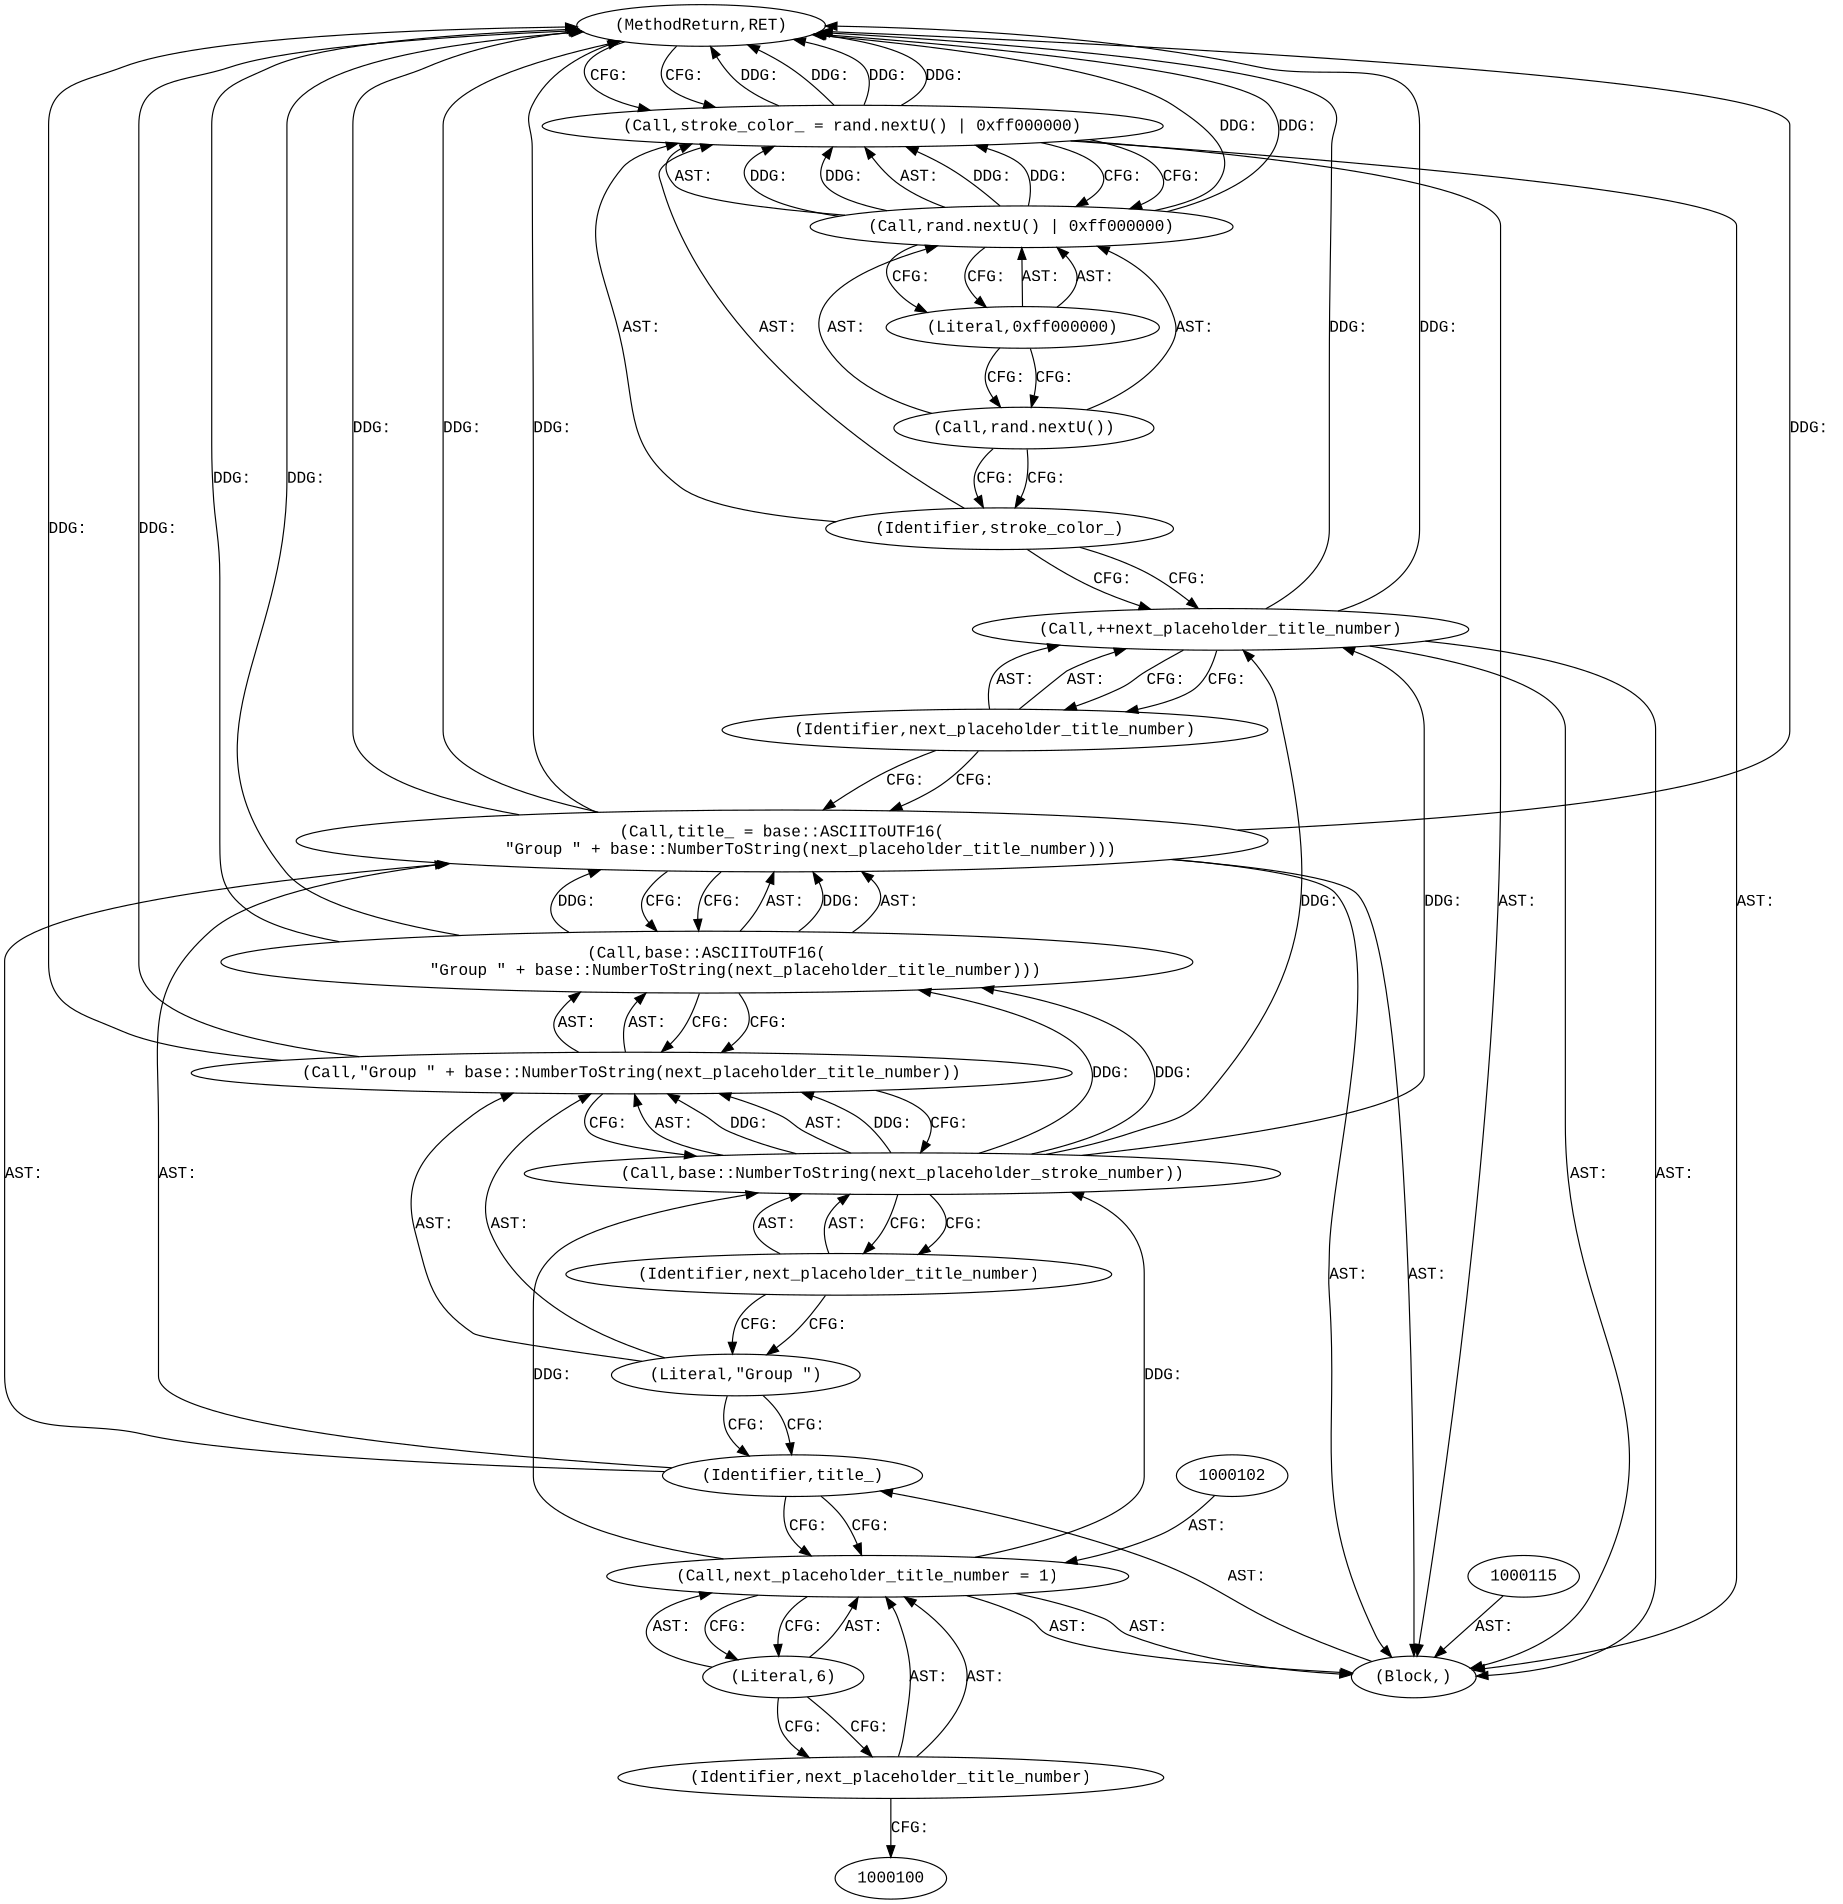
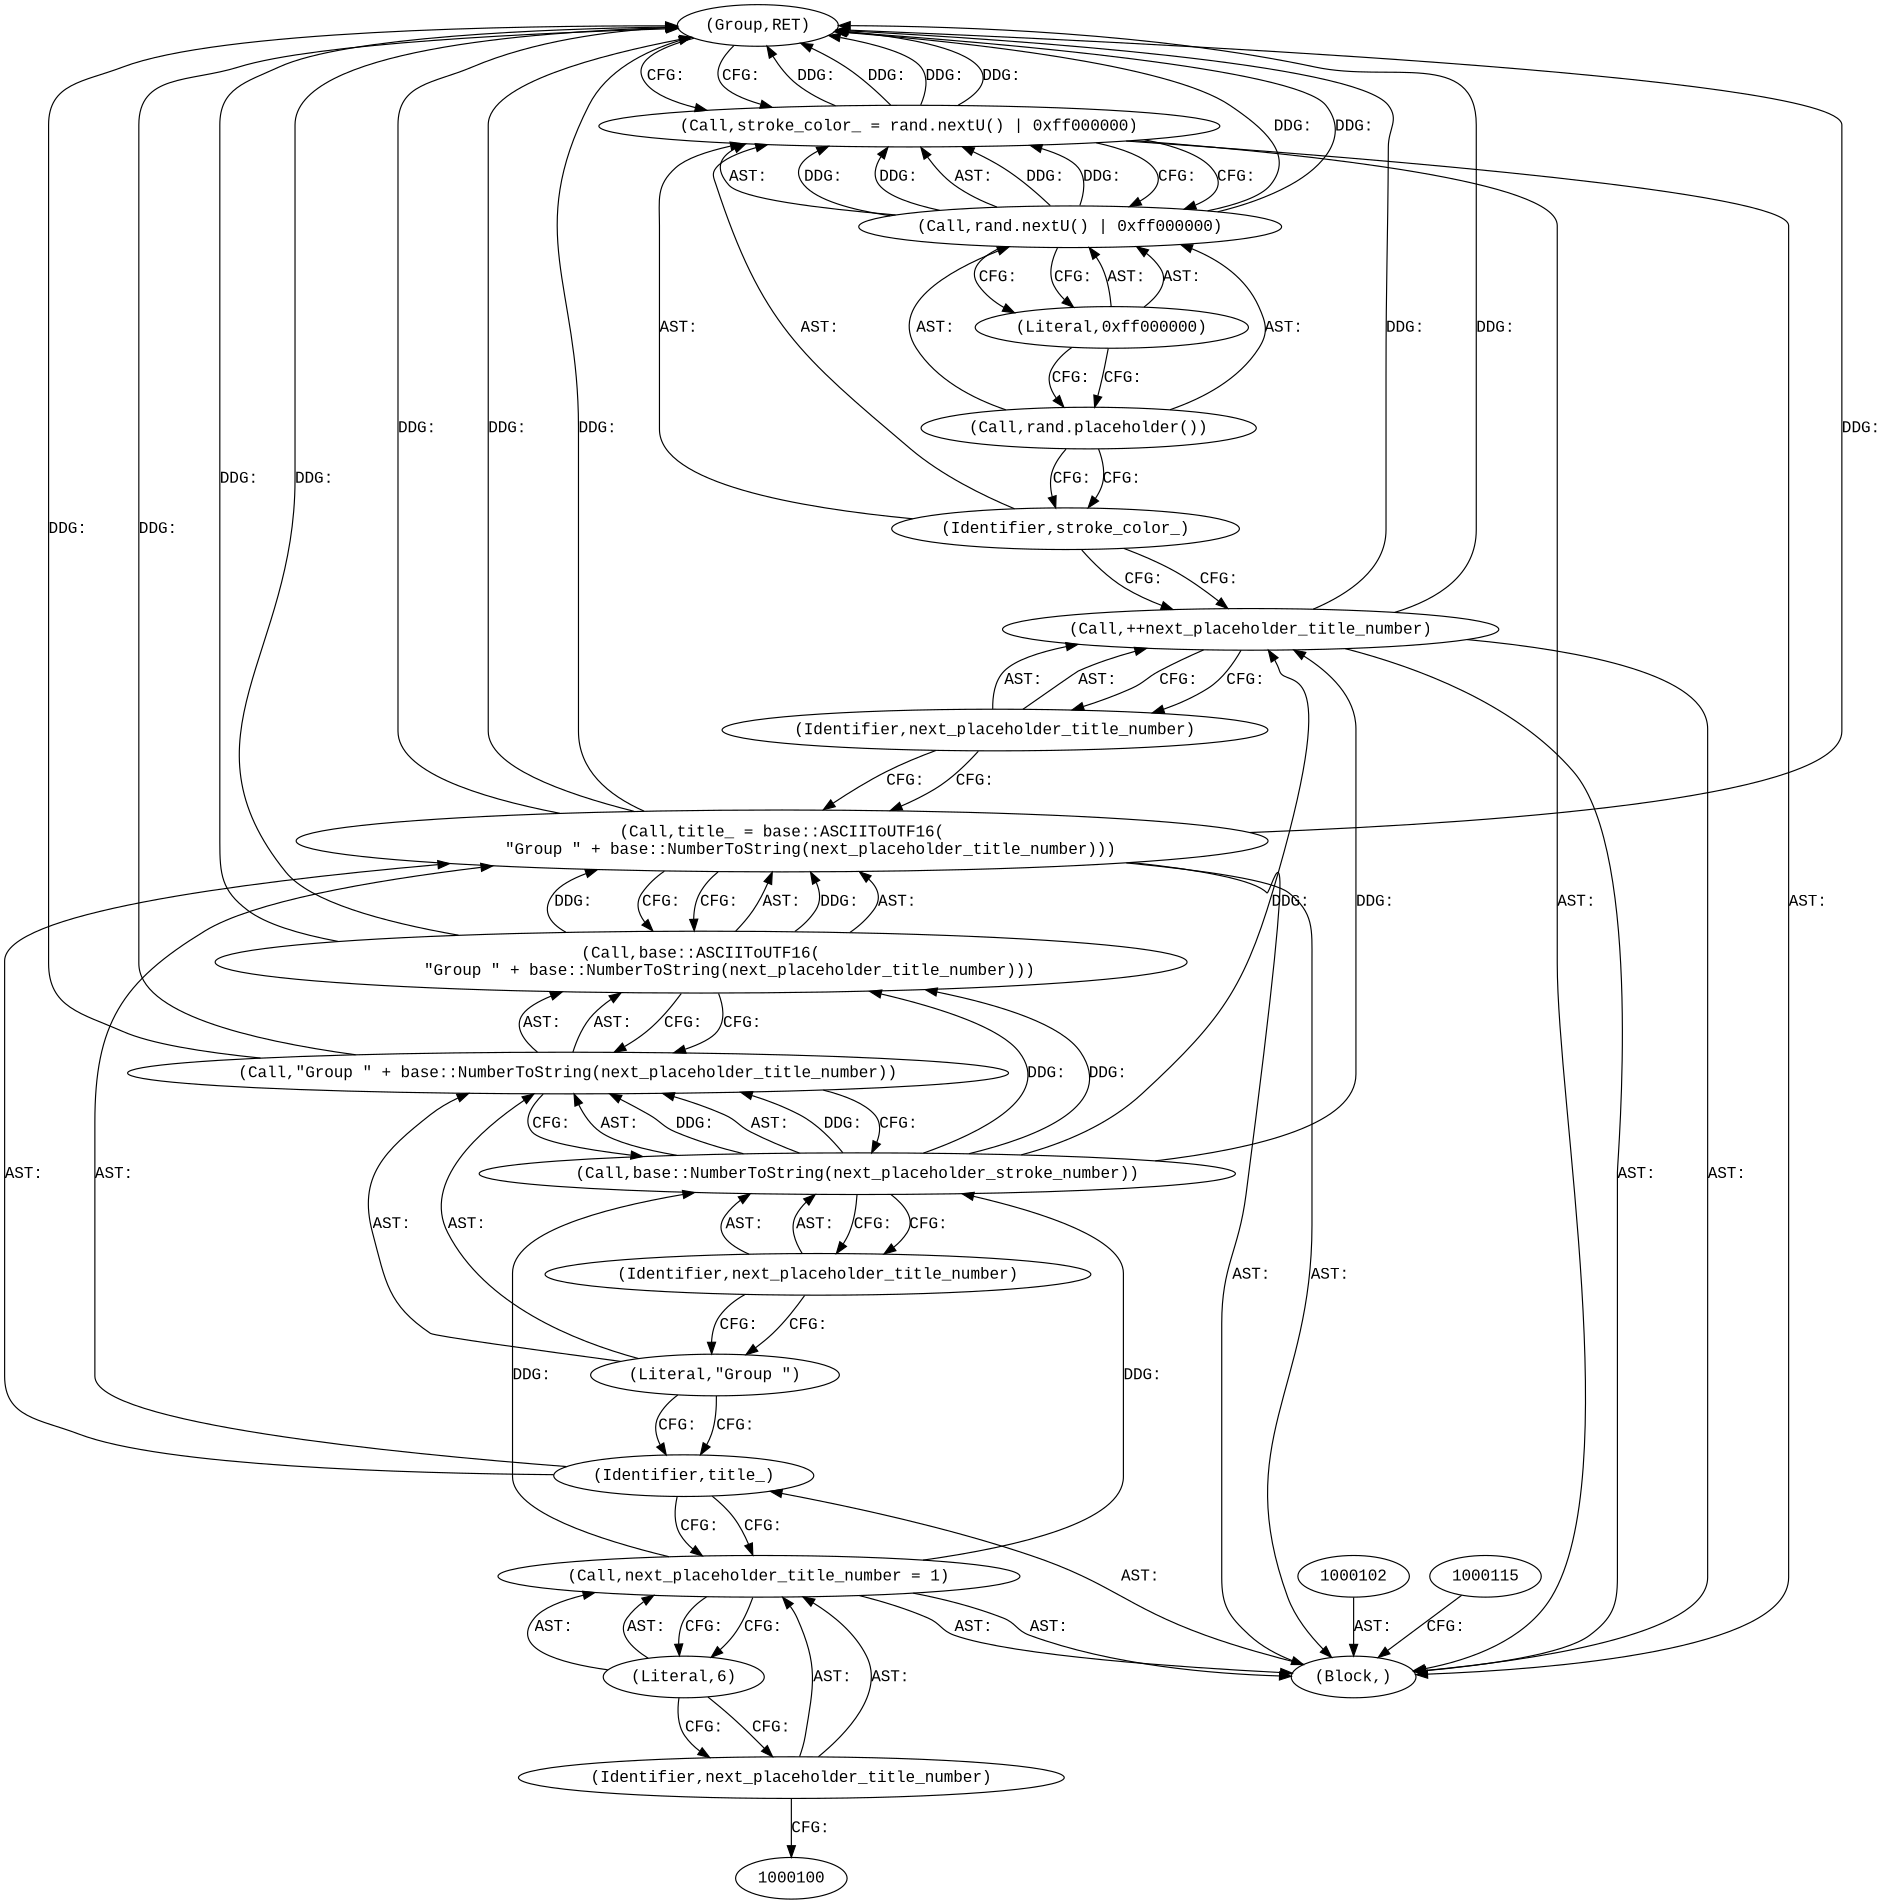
(701, 25) -> (758, 25)
(1024, 428) -> (1089, 428)
(1151, 1539) -> (1354, 1621)
(1499, 1627) -> (1451, 1627)
